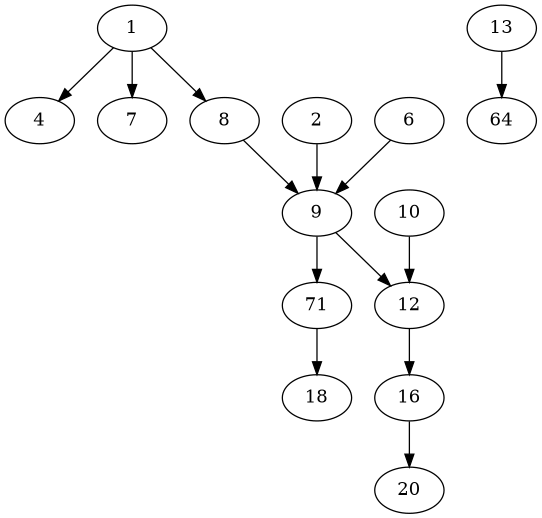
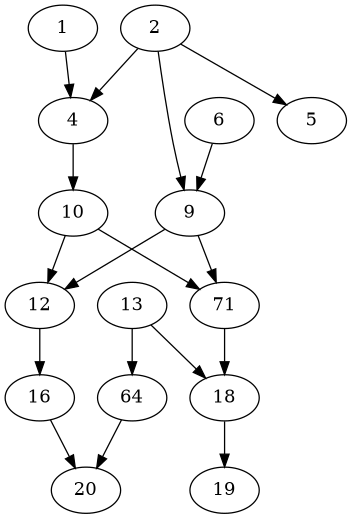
none -> (119, 70)
(132, 121) -> none
(225, 121) -> none
none -> (312, 121)
none -> (73, 161)
none -> (143, 256)
none -> (174, 347)
none -> (112, 438)
none -> (225, 490)
